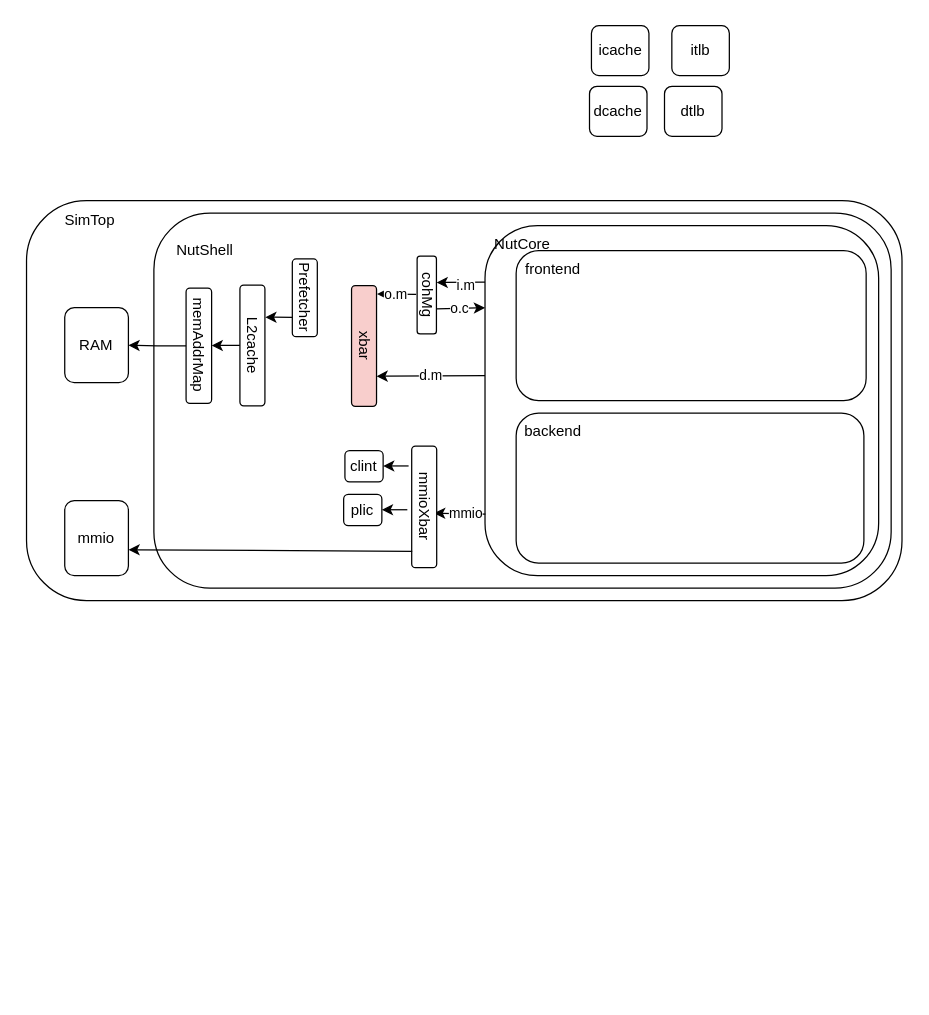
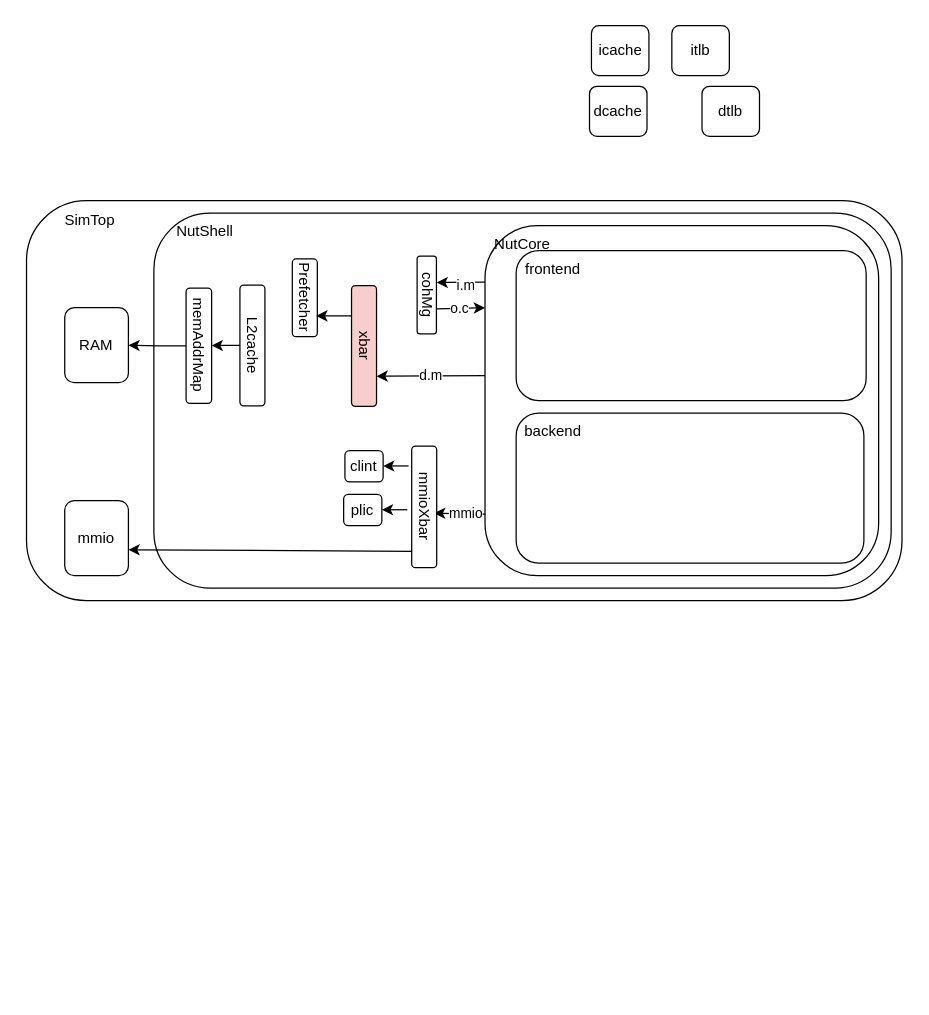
(693, 111) -> (731, 111)
(205, 251) -> (205, 232)
(401, 294) -> none
none -> (338, 316)
(283, 317) -> none
